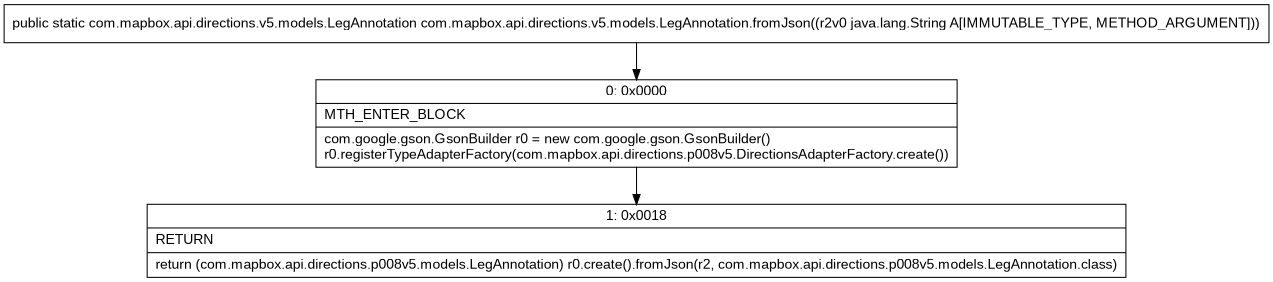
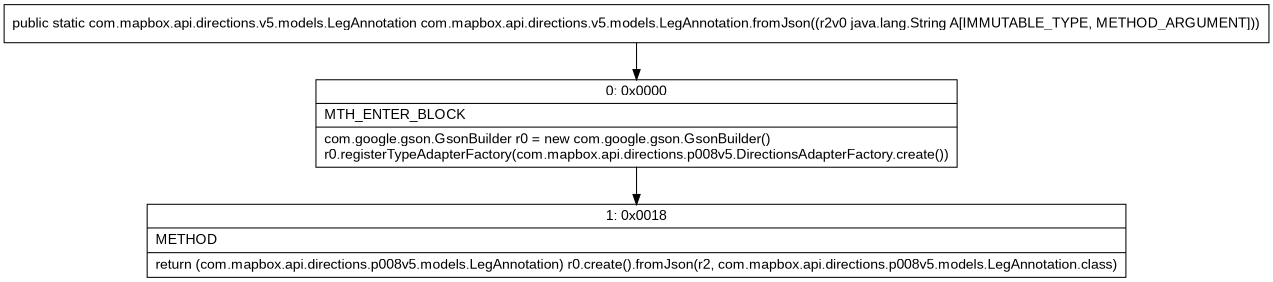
(185, 240) -> (187, 240)
